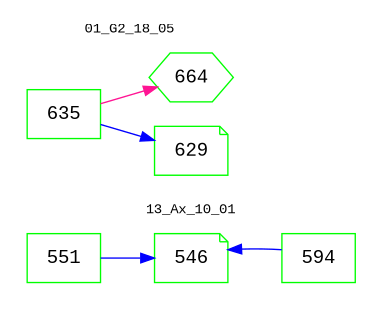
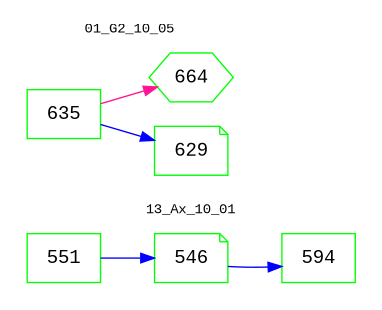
(130, 29) -> (130, 29)
(262, 249) -> (248, 267)
